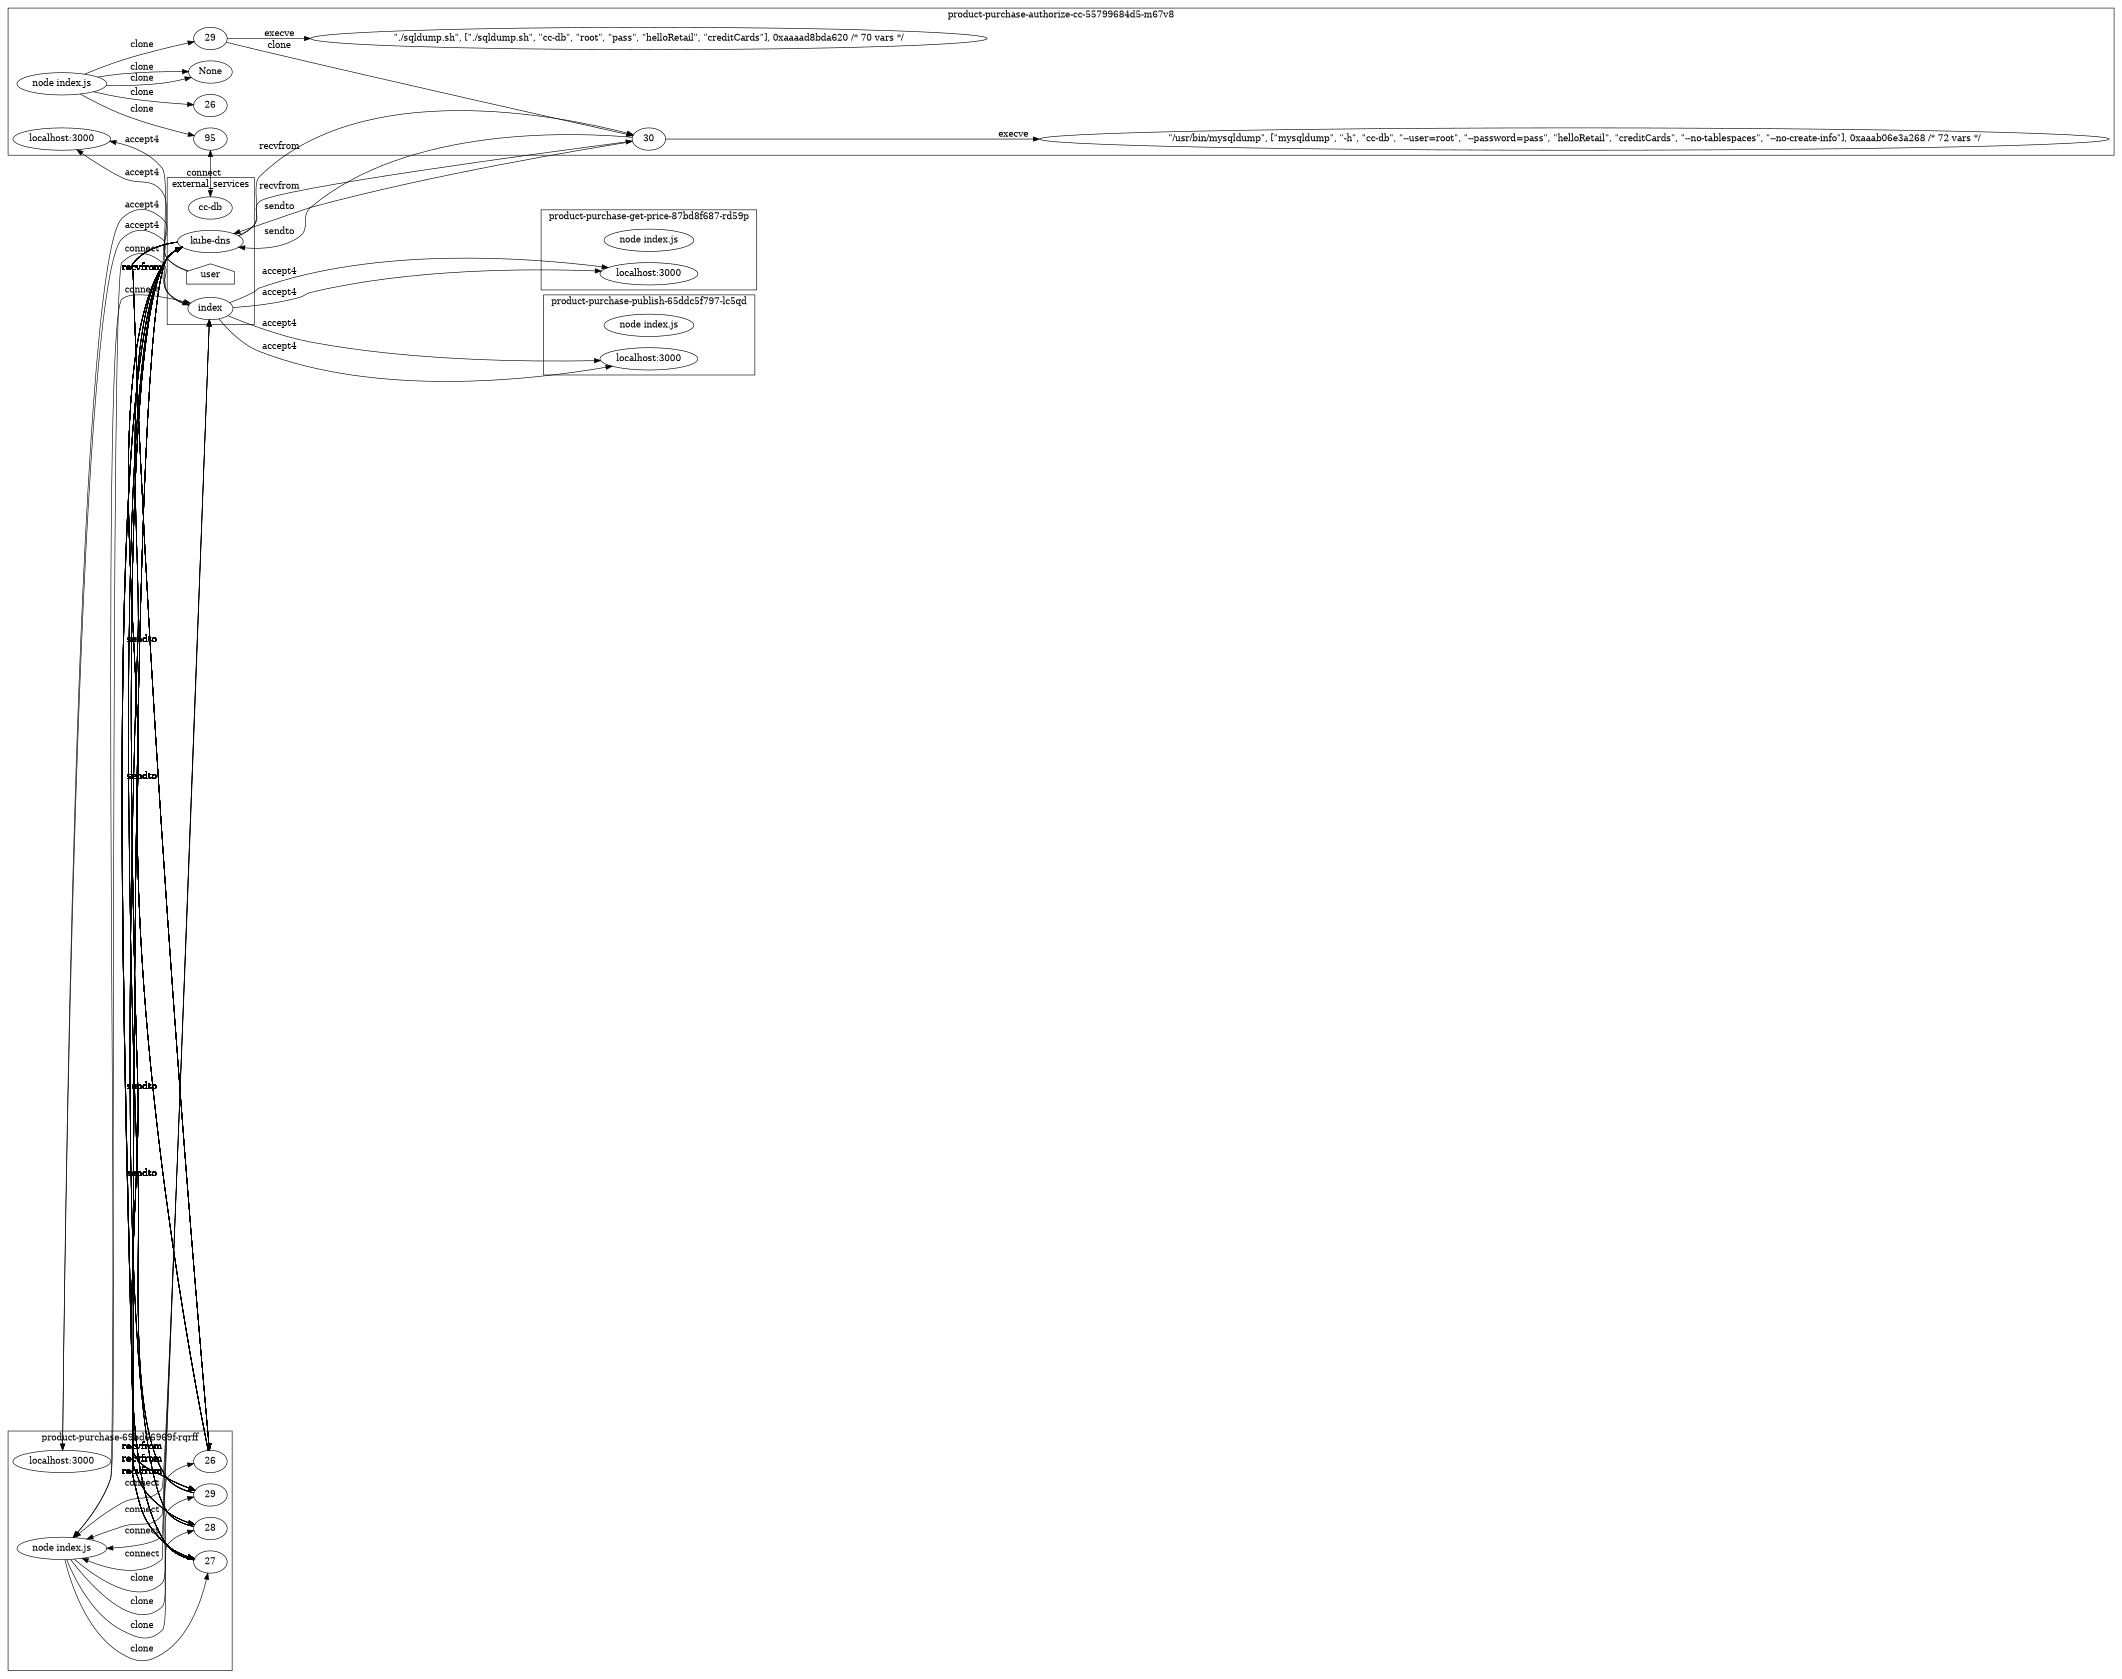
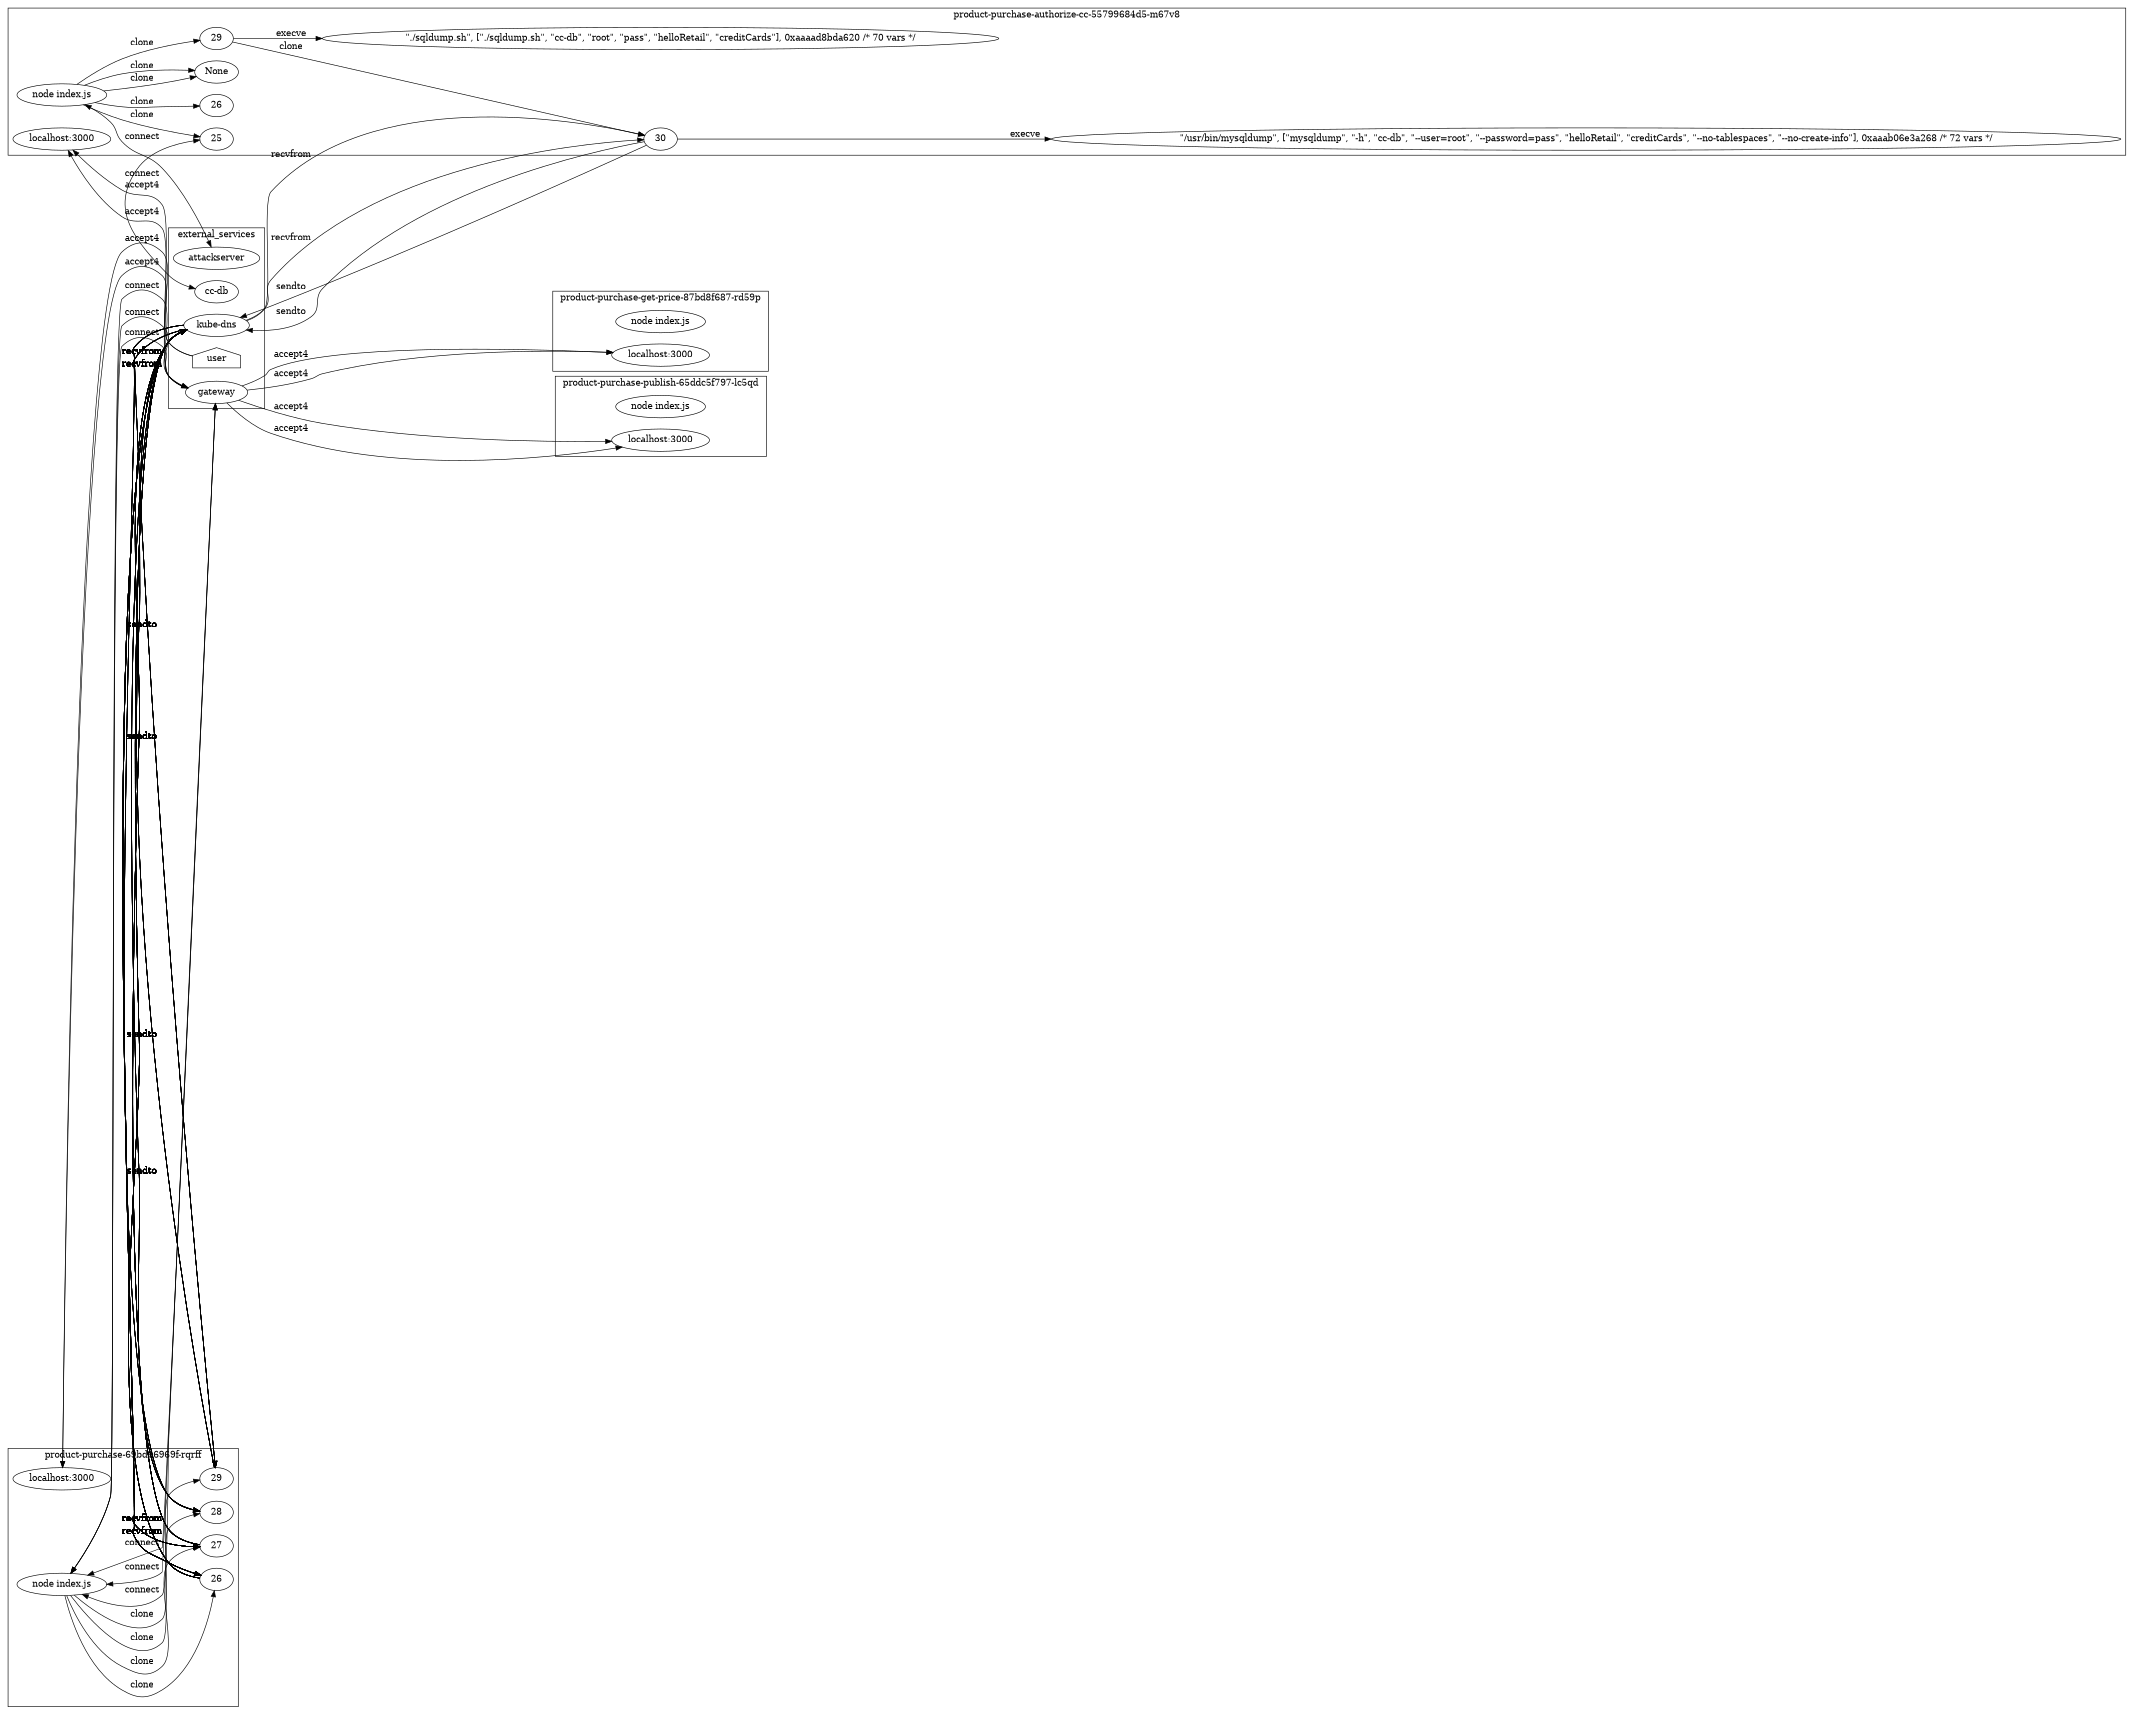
(210, 139) -> (217, 139)
none -> (217, 258)
(210, 309) -> (217, 392)
